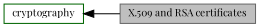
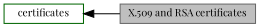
(44, 14) -> (44, 14)
